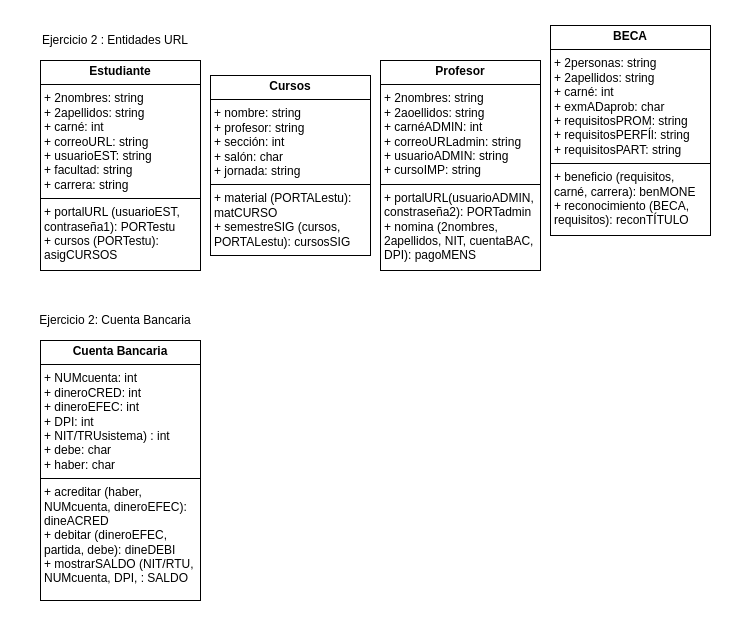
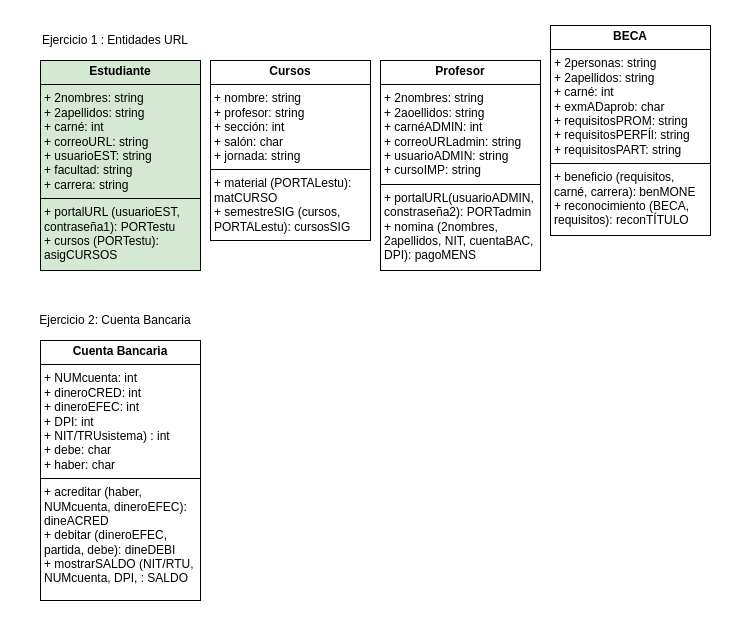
(116, 41) -> (116, 41)
(121, 166) -> (121, 166)
(291, 166) -> (291, 151)
